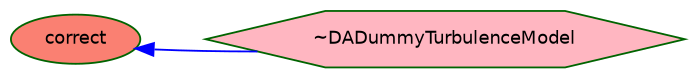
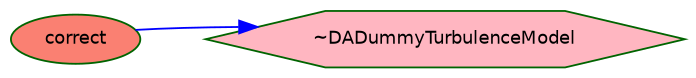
(206, 51) -> (187, 28)
